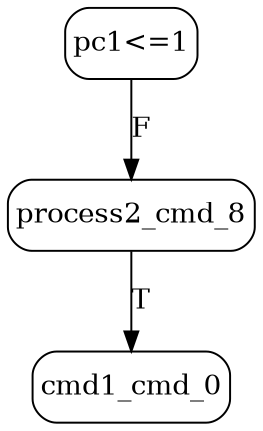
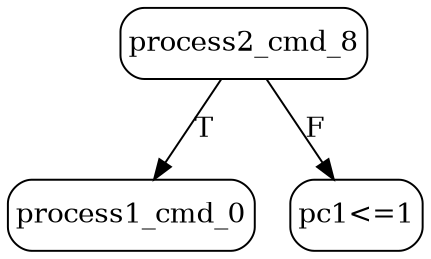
(131, 119) -> (295, 121)
(131, 387) -> (131, 215)
